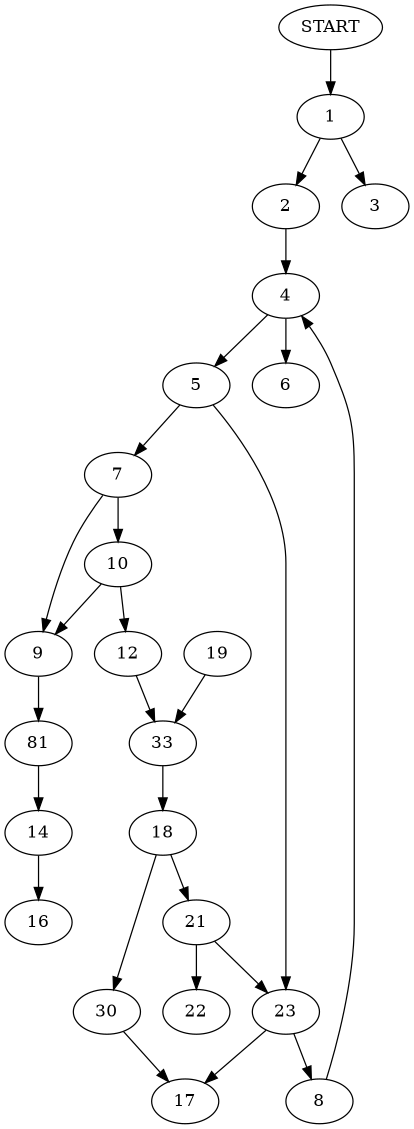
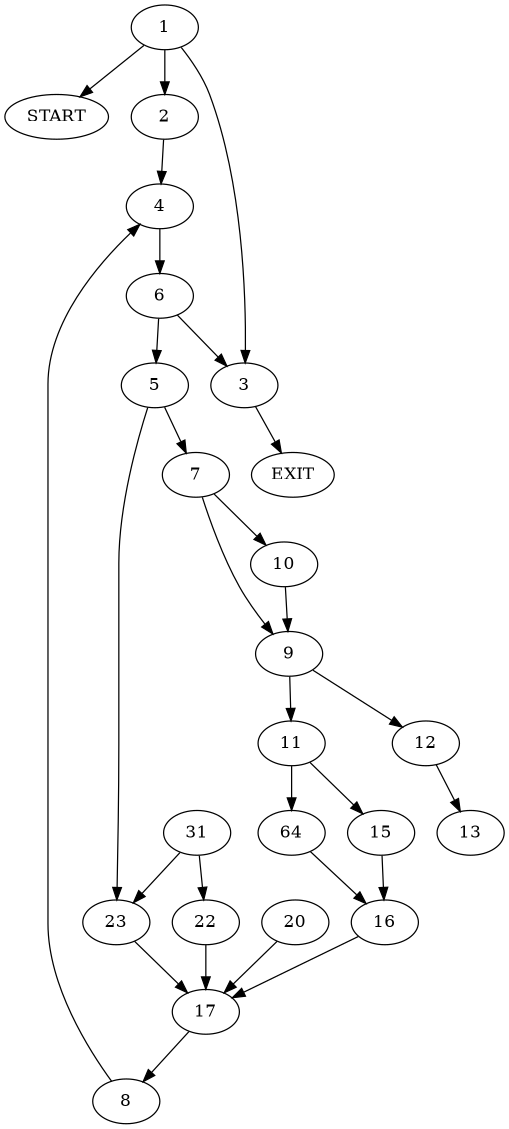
(331, 66) -> (117, 67)
none -> (198, 336)
(246, 336) -> (158, 335)
none -> (293, 475)
(122, 603) -> (352, 695)
(218, 654) -> none
(39, 743) -> (292, 743)
(163, 743) -> (471, 833)
(39, 833) -> (292, 833)
(163, 833) -> none
none -> (381, 833)
(196, 922) -> (197, 833)
none -> (206, 961)
none -> (301, 964)
(107, 1012) -> (295, 922)
(300, 1051) -> (170, 1052)
